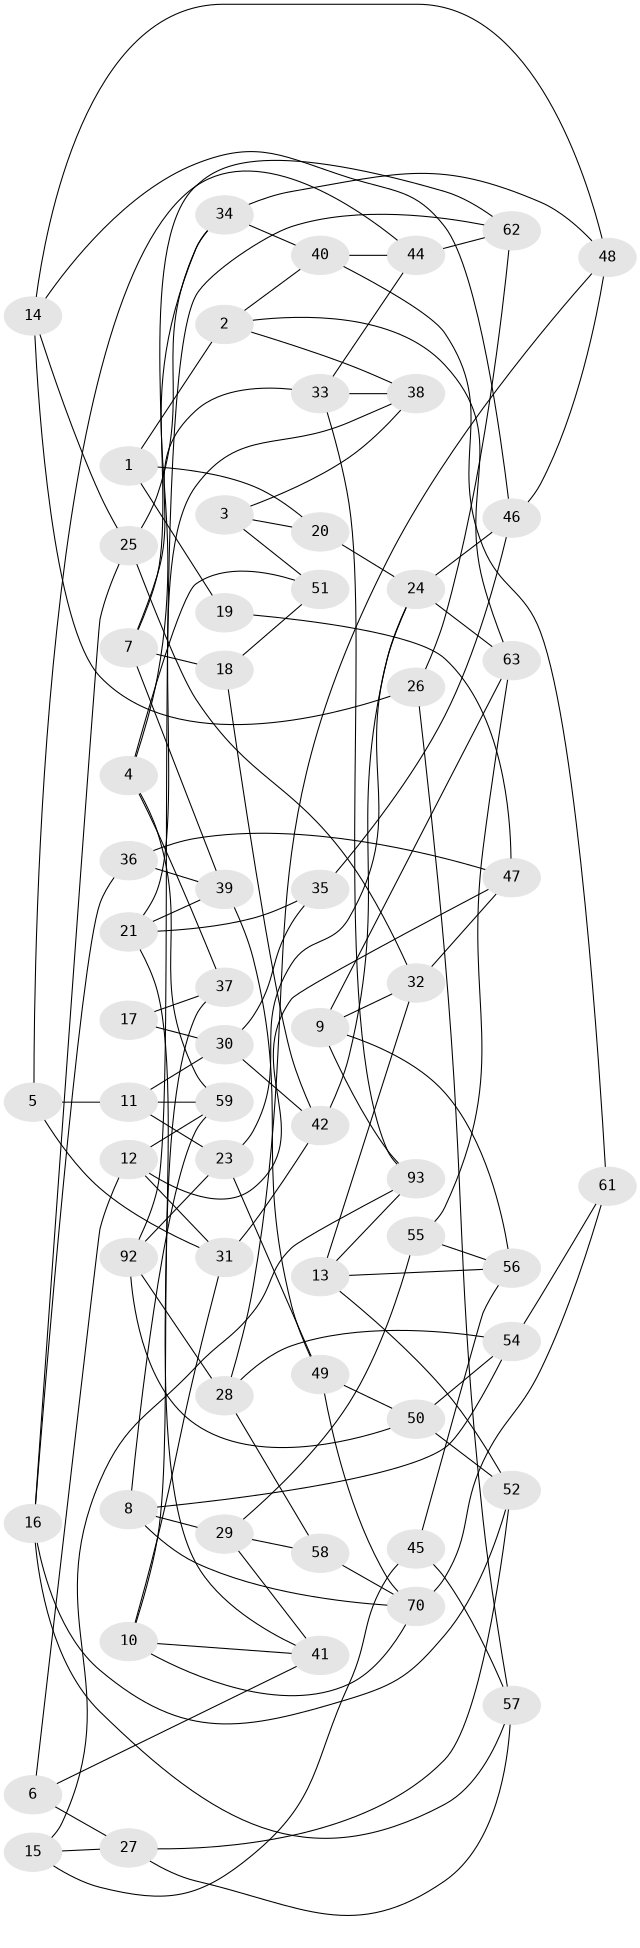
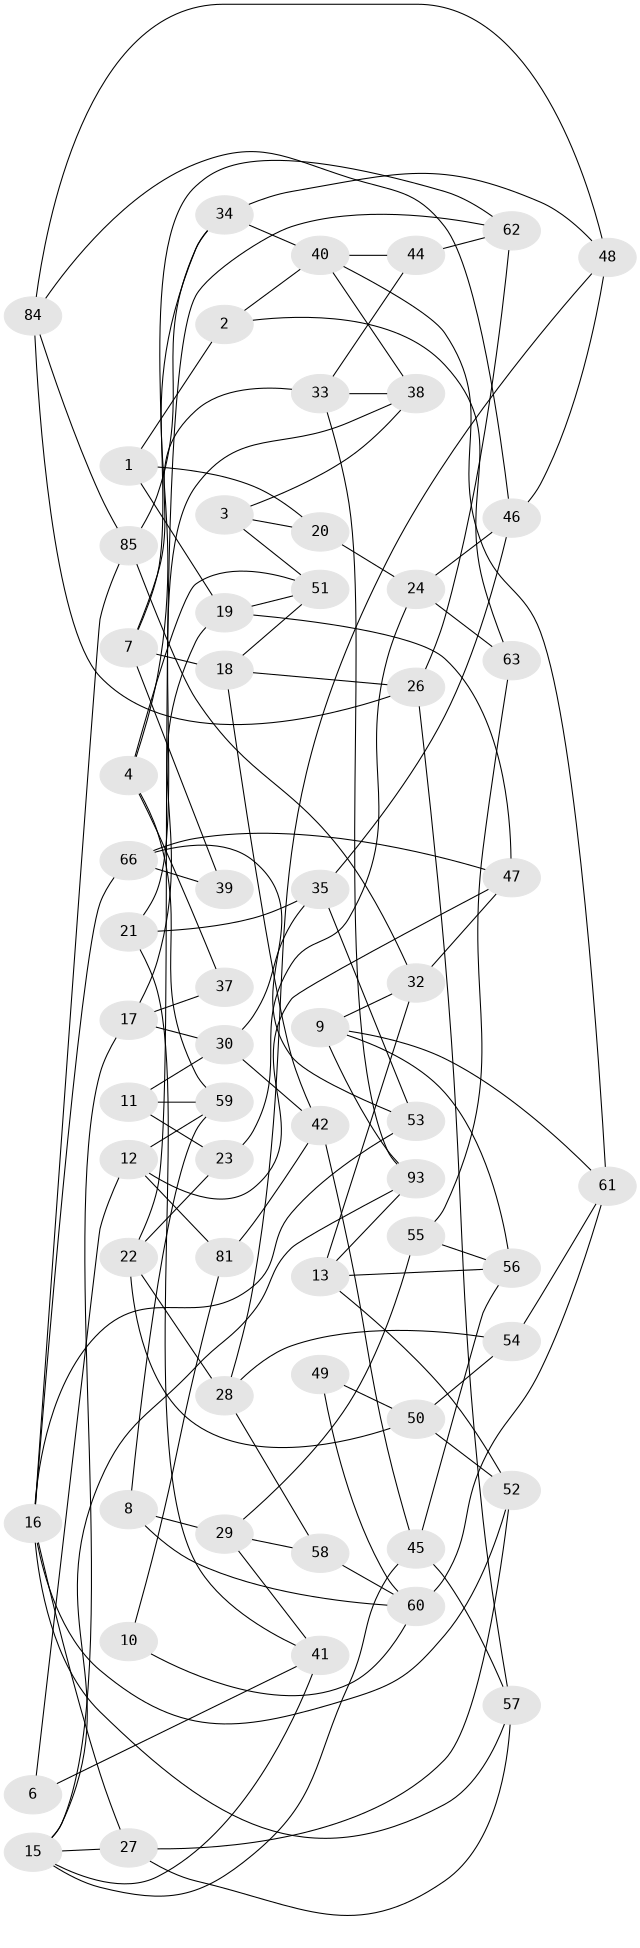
(33, 316) -> (33, 316)
(322, 355) -> (363, 317)
(129, 546) -> (129, 546)
none -> (272, 601)
none -> (320, 679)
none -> (169, 814)
(368, 819) -> (367, 1348)
(416, 844) -> (487, 1084)
(129, 861) -> (129, 861)
(178, 910) -> none
(33, 1102) -> none
none -> (416, 1121)
(275, 1212) -> none
(129, 1258) -> (129, 1258)
(224, 1258) -> (224, 1258)
(270, 1263) -> none
none -> (89, 1438)
(163, 1468) -> none
(355, 1478) -> none
(416, 1606) -> (416, 1606)
(224, 1648) -> (218, 1830)
(81, 1821) -> (77, 1694)
